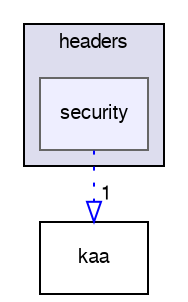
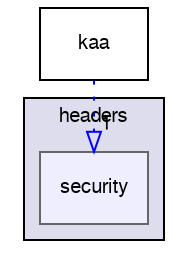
(94, 179) -> (94, 110)
